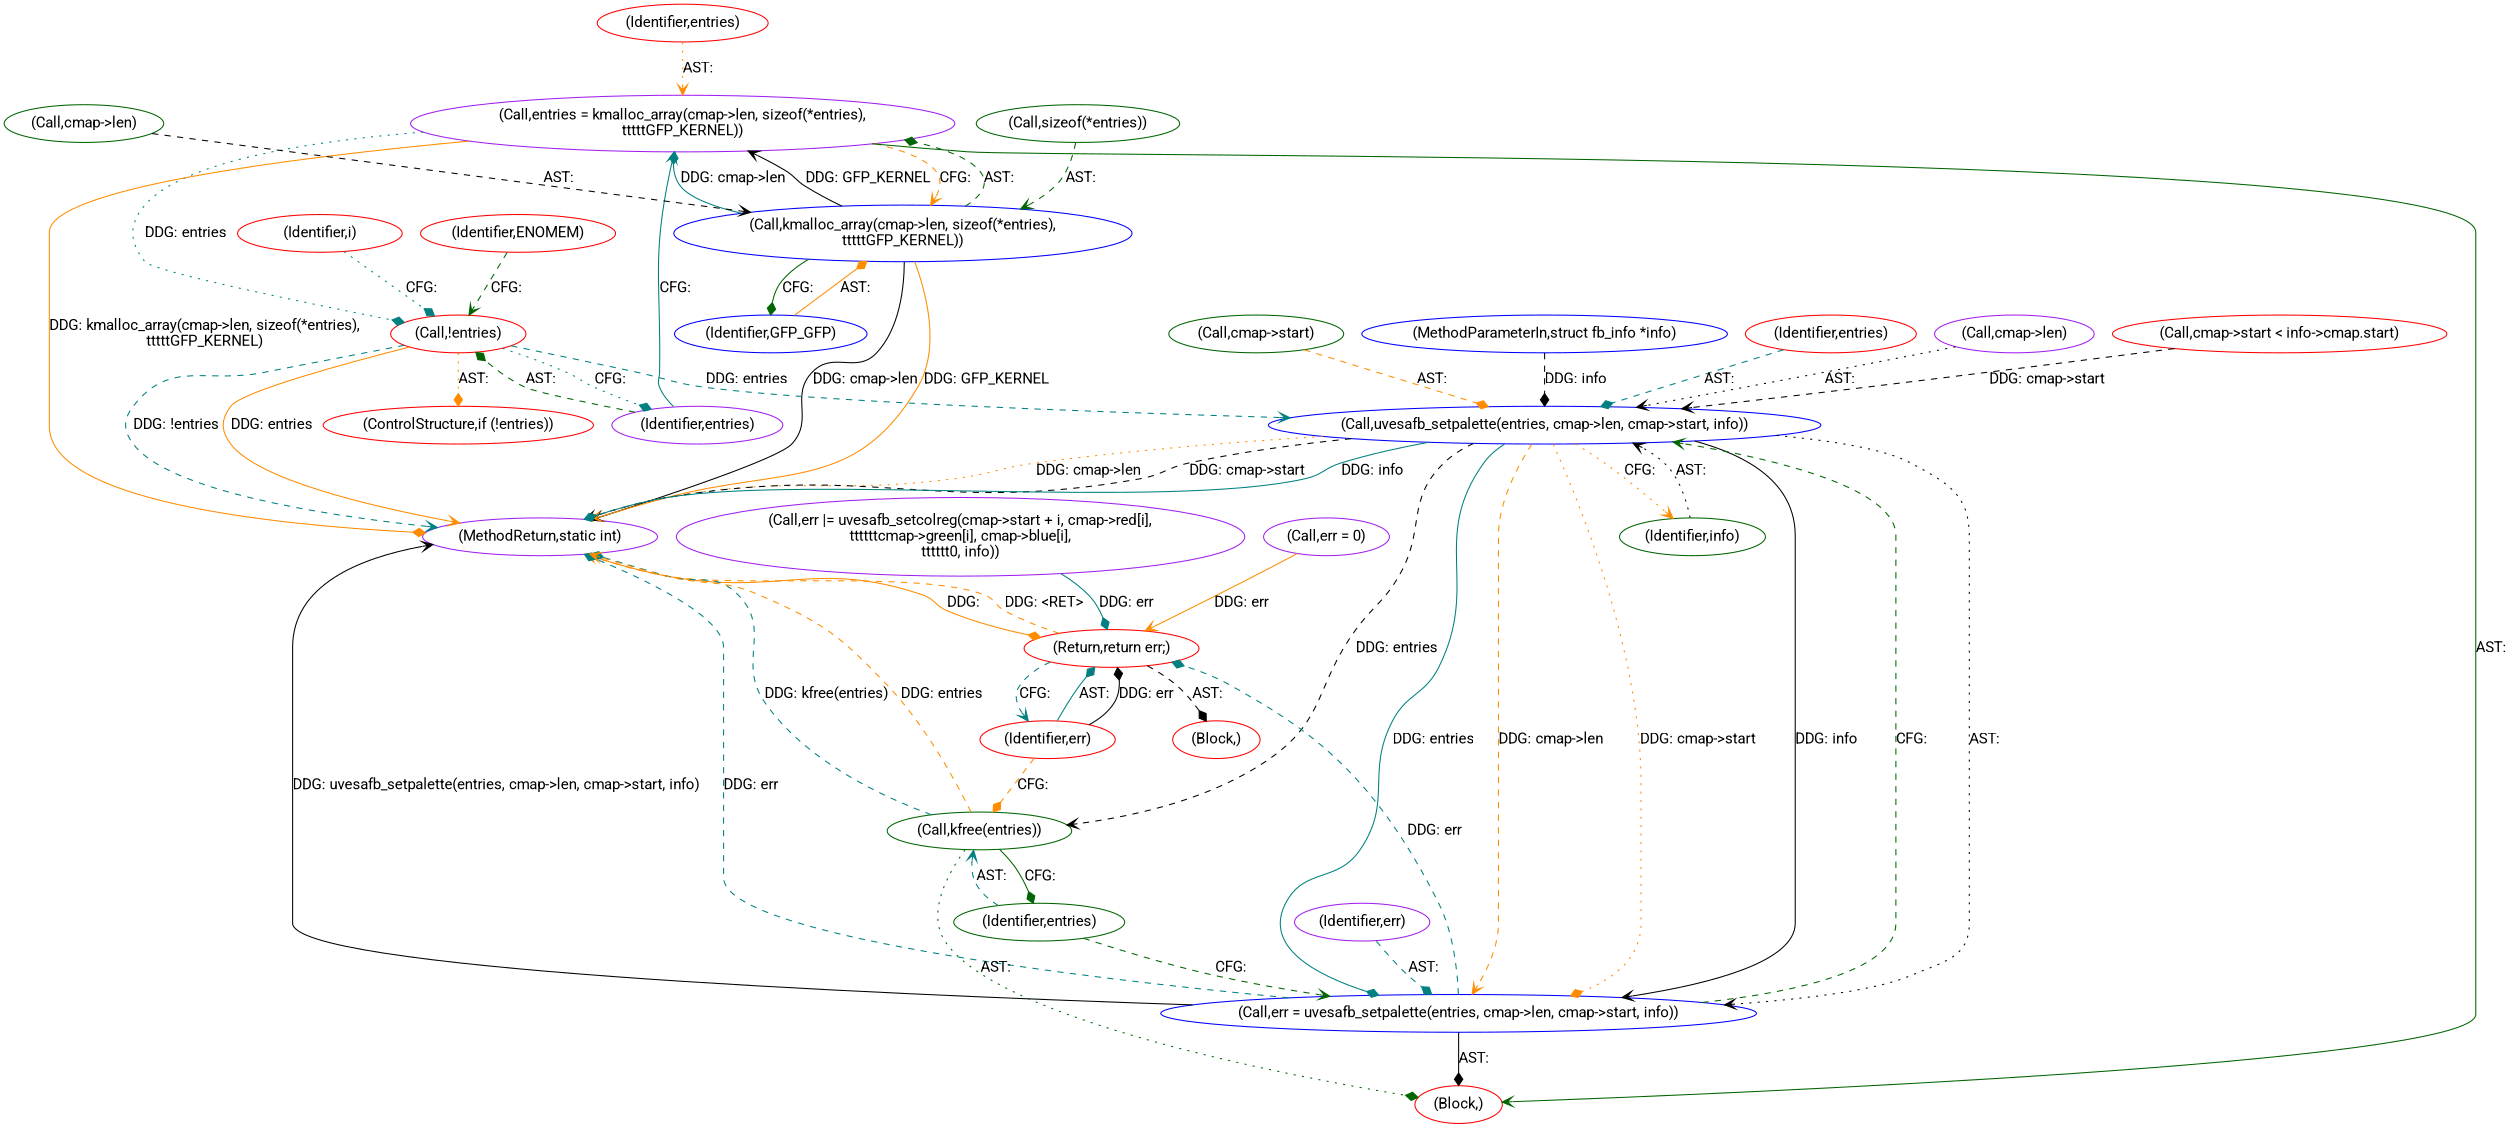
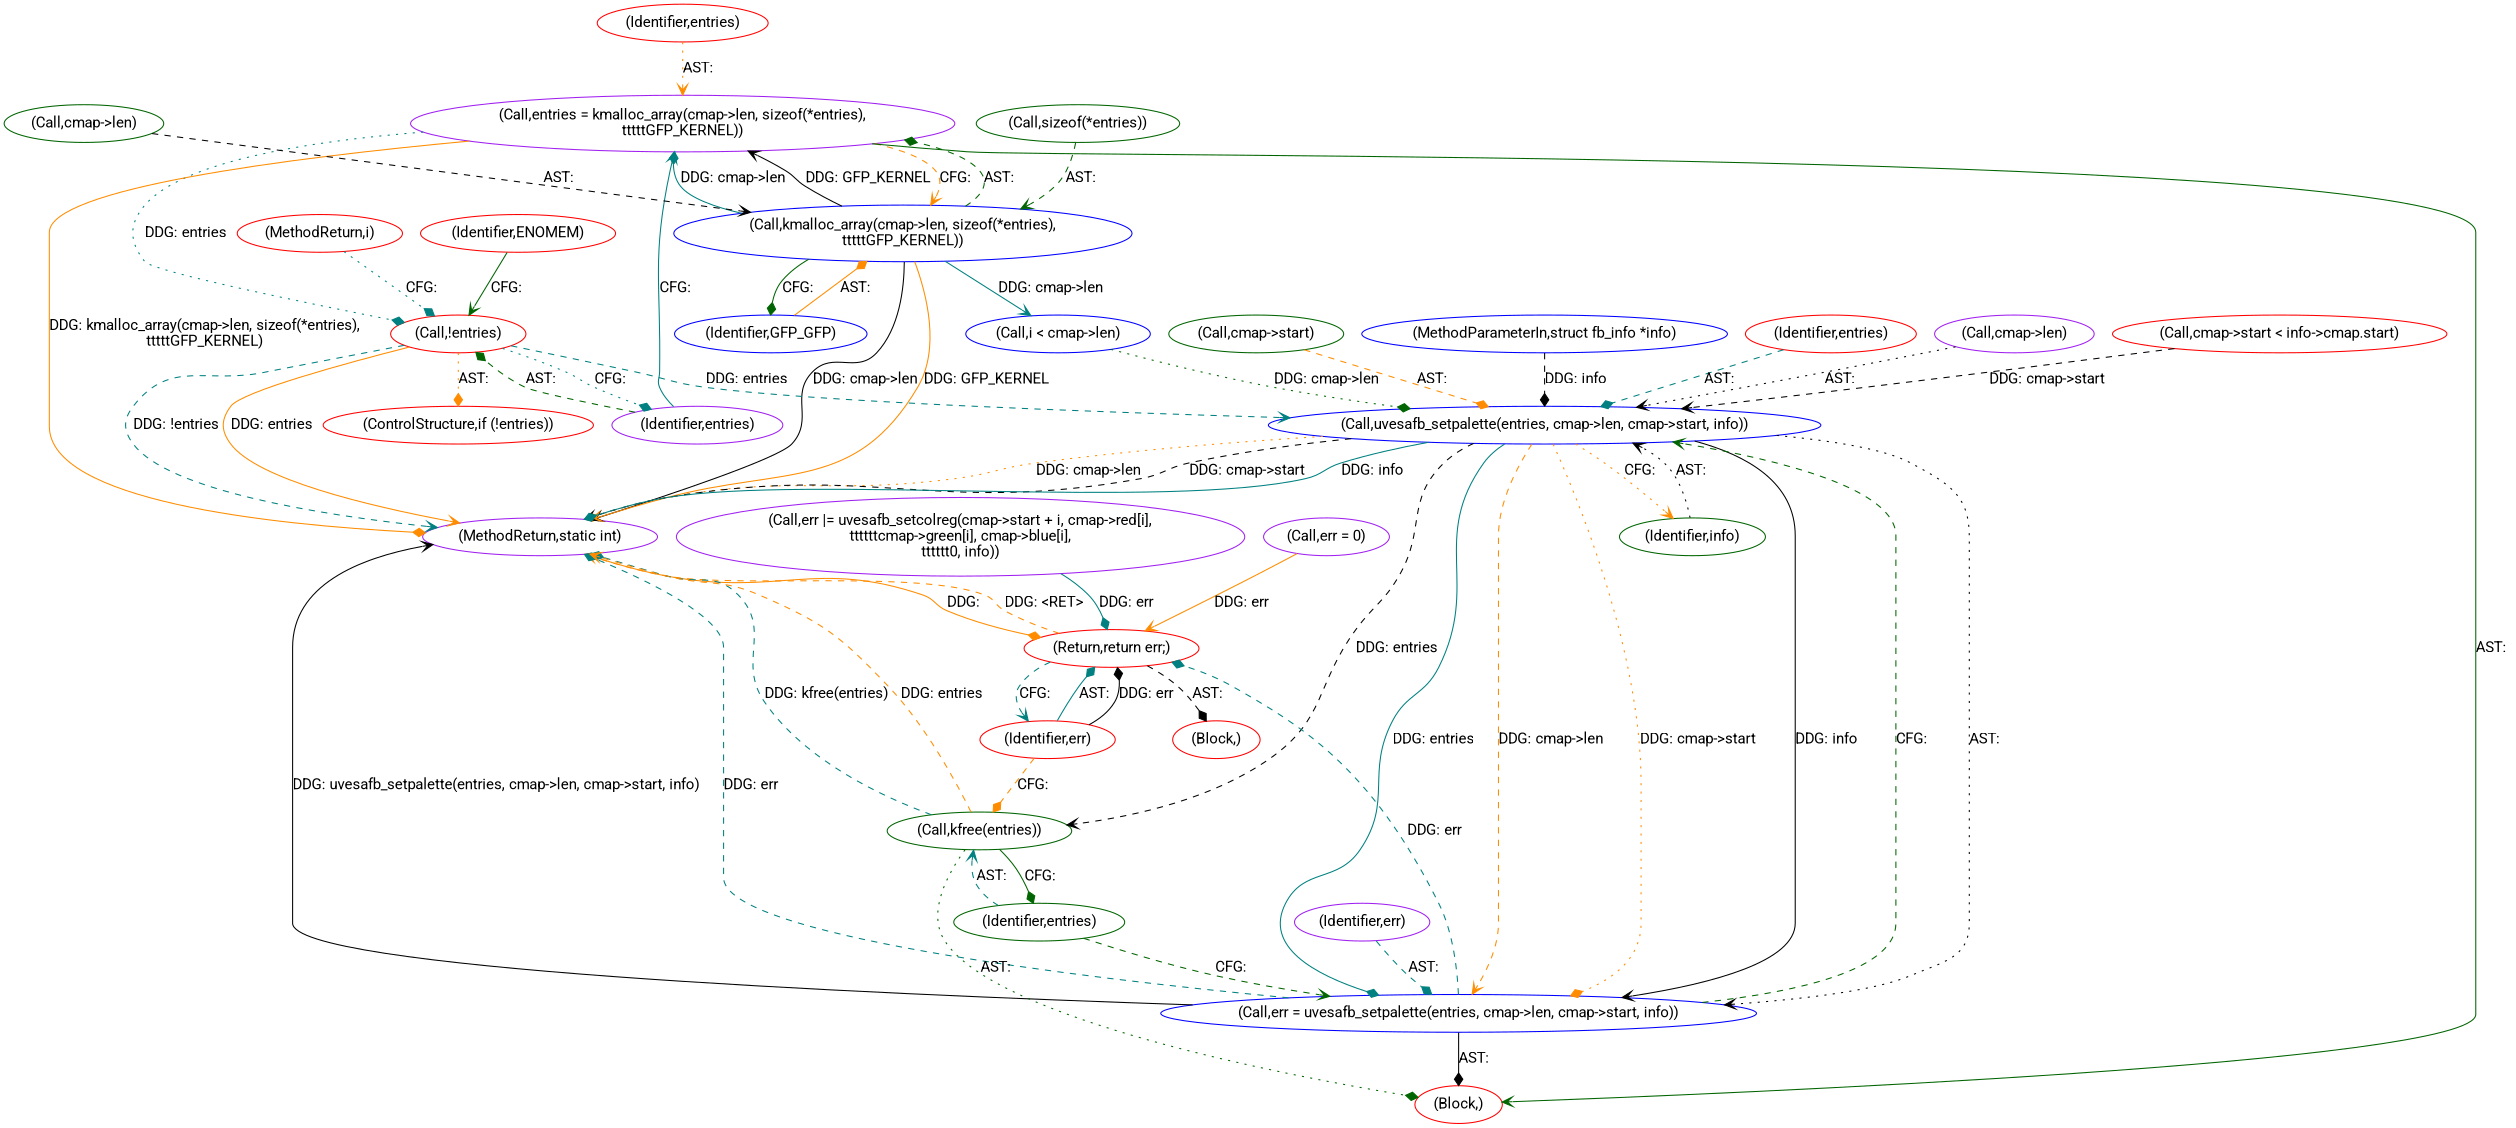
(320, 233) -> (320, 233)
(491, 279) -> (491, 279)
none -> (1058, 334)
